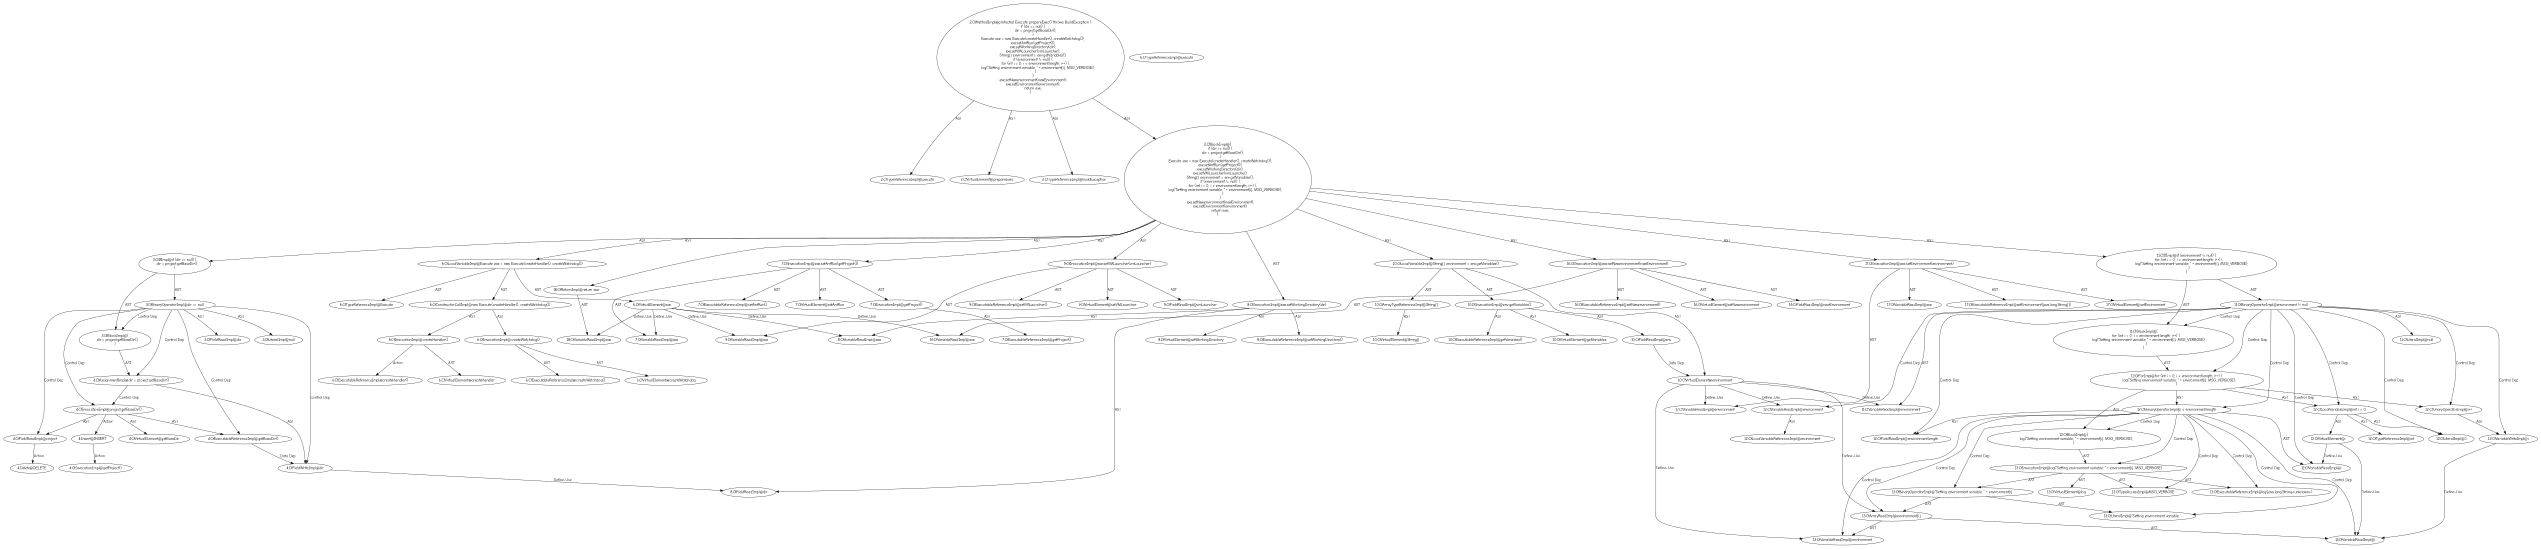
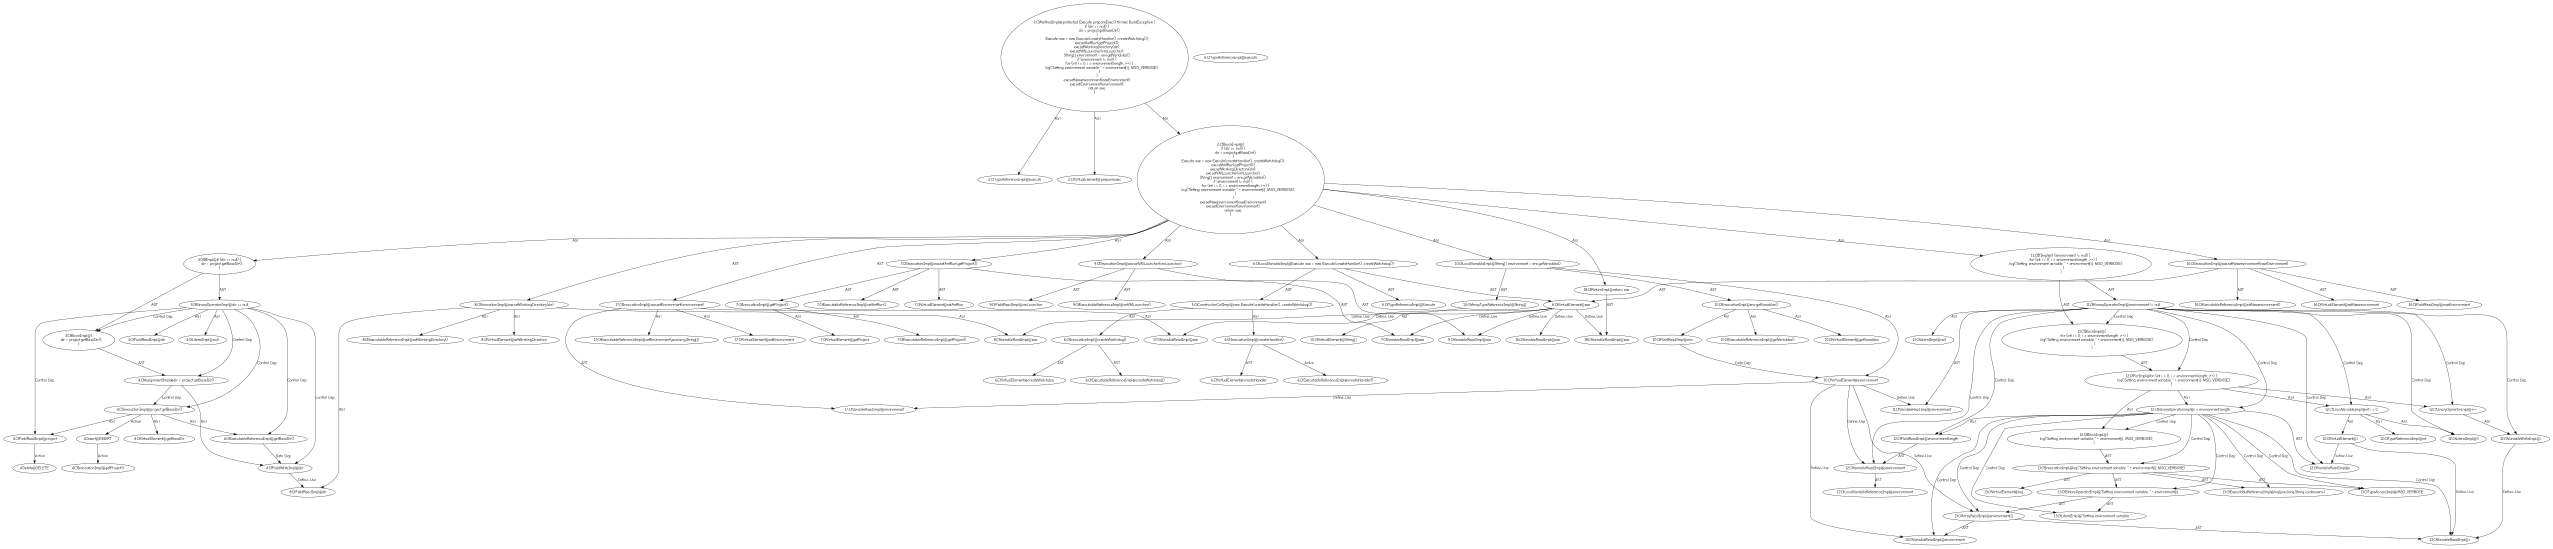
(1074, 180) -> none
(1108, 305) -> none
(1286, 313) -> (1905, 281)
none -> (1369, 319)
none -> (845, 340)
none -> (1903, 452)
